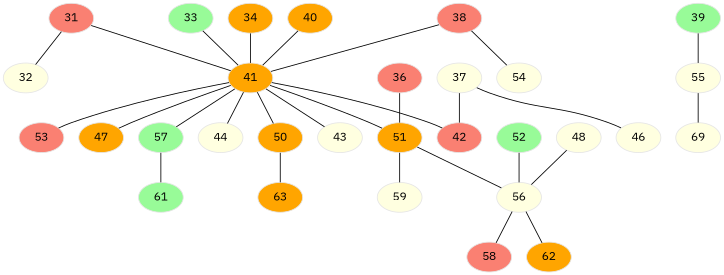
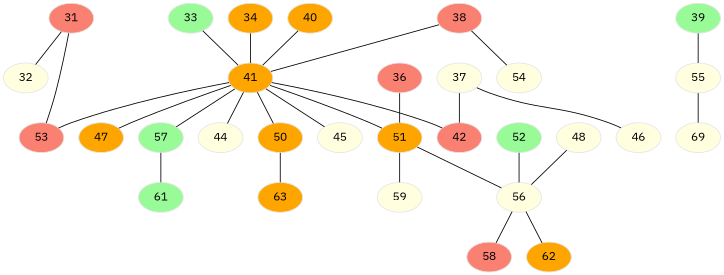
(161, 48) -> (59, 79)
(340, 138) -> (340, 138)
